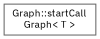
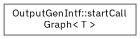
(50, 20) -> (70, 20)
